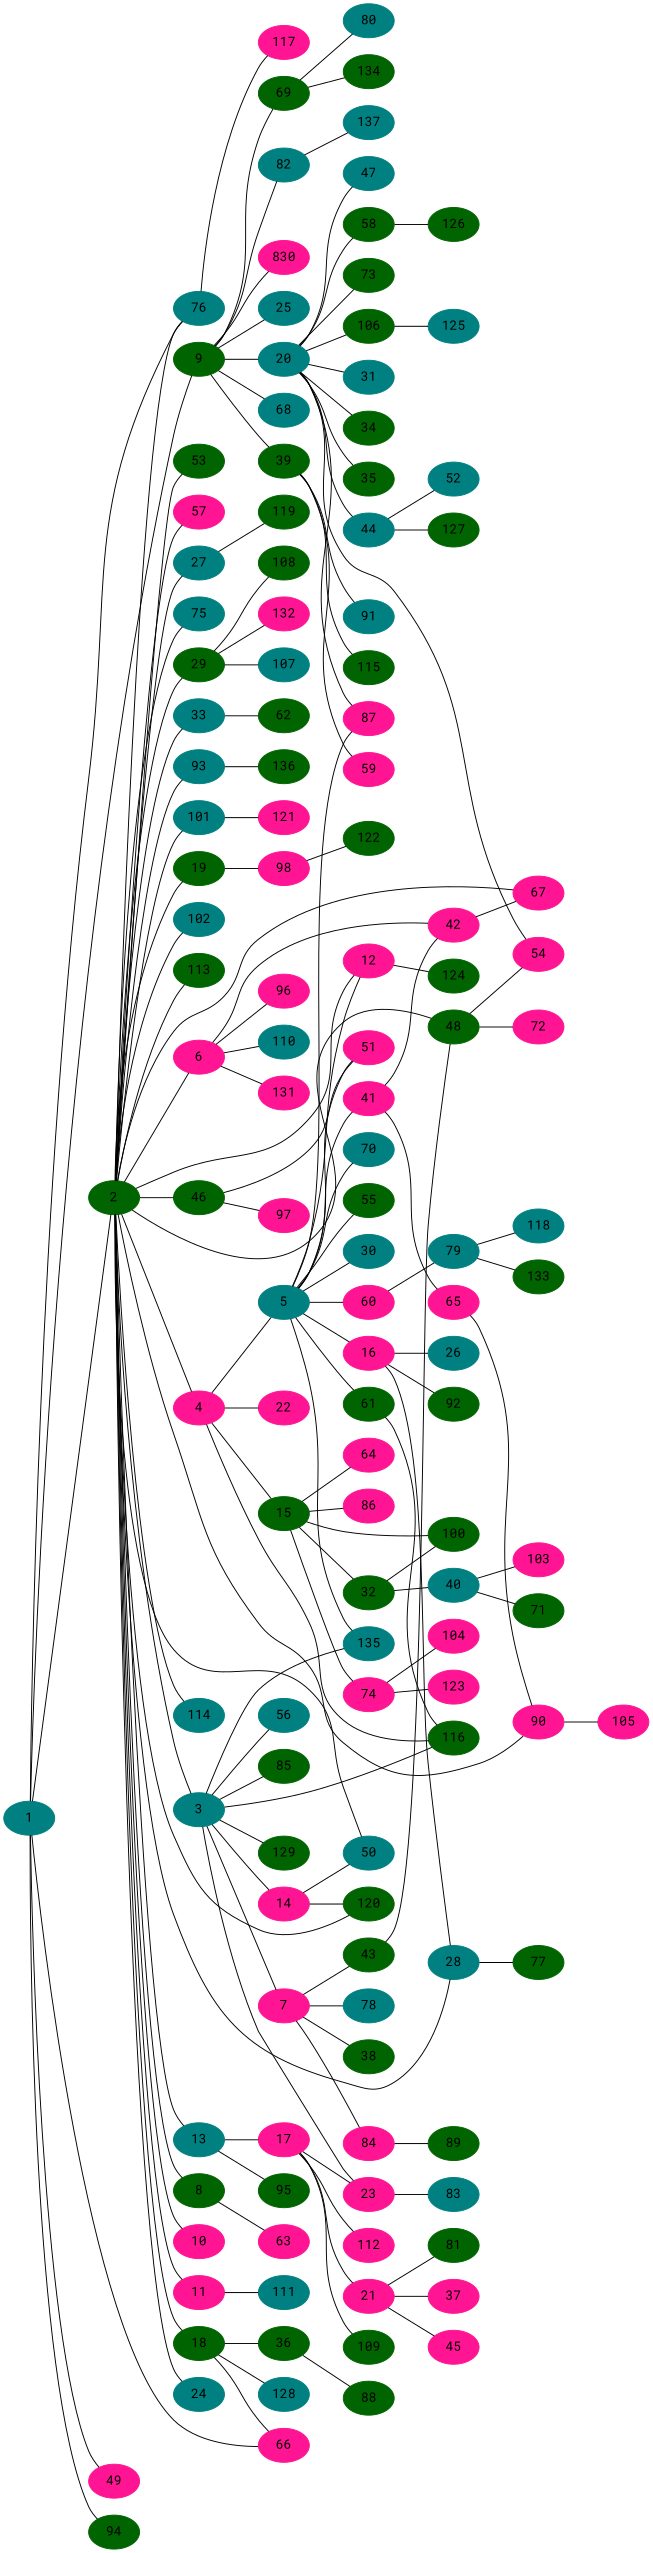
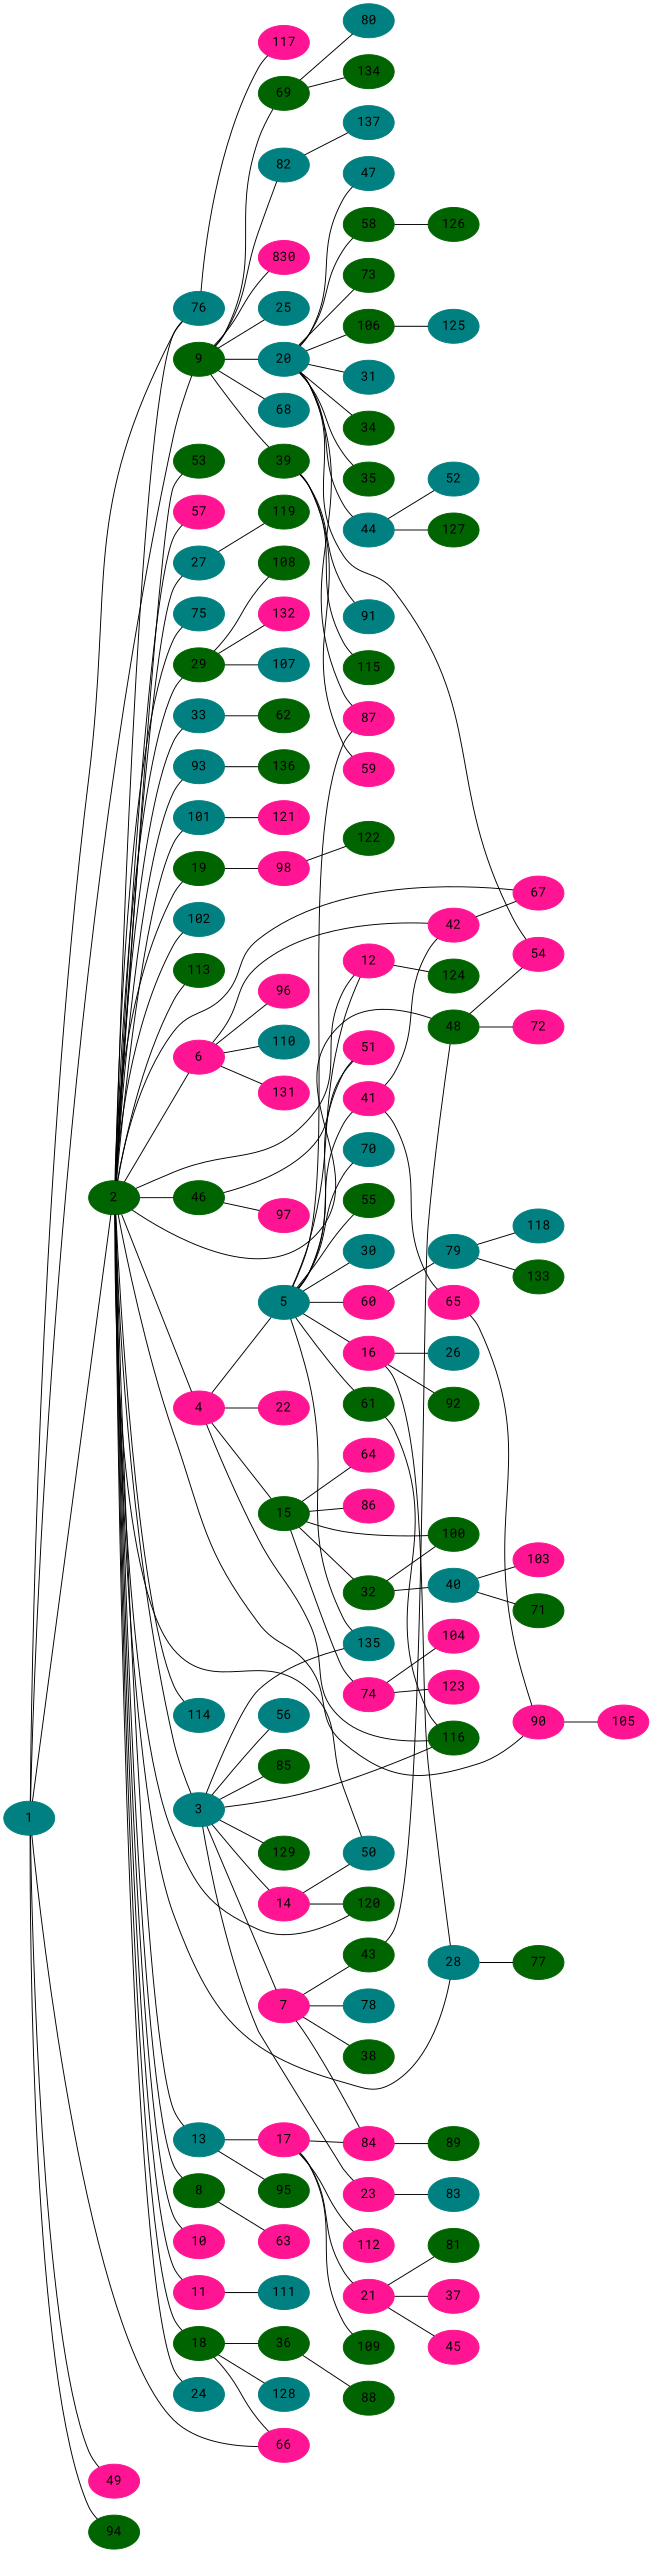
(326, 2167) -> (333, 2142)
